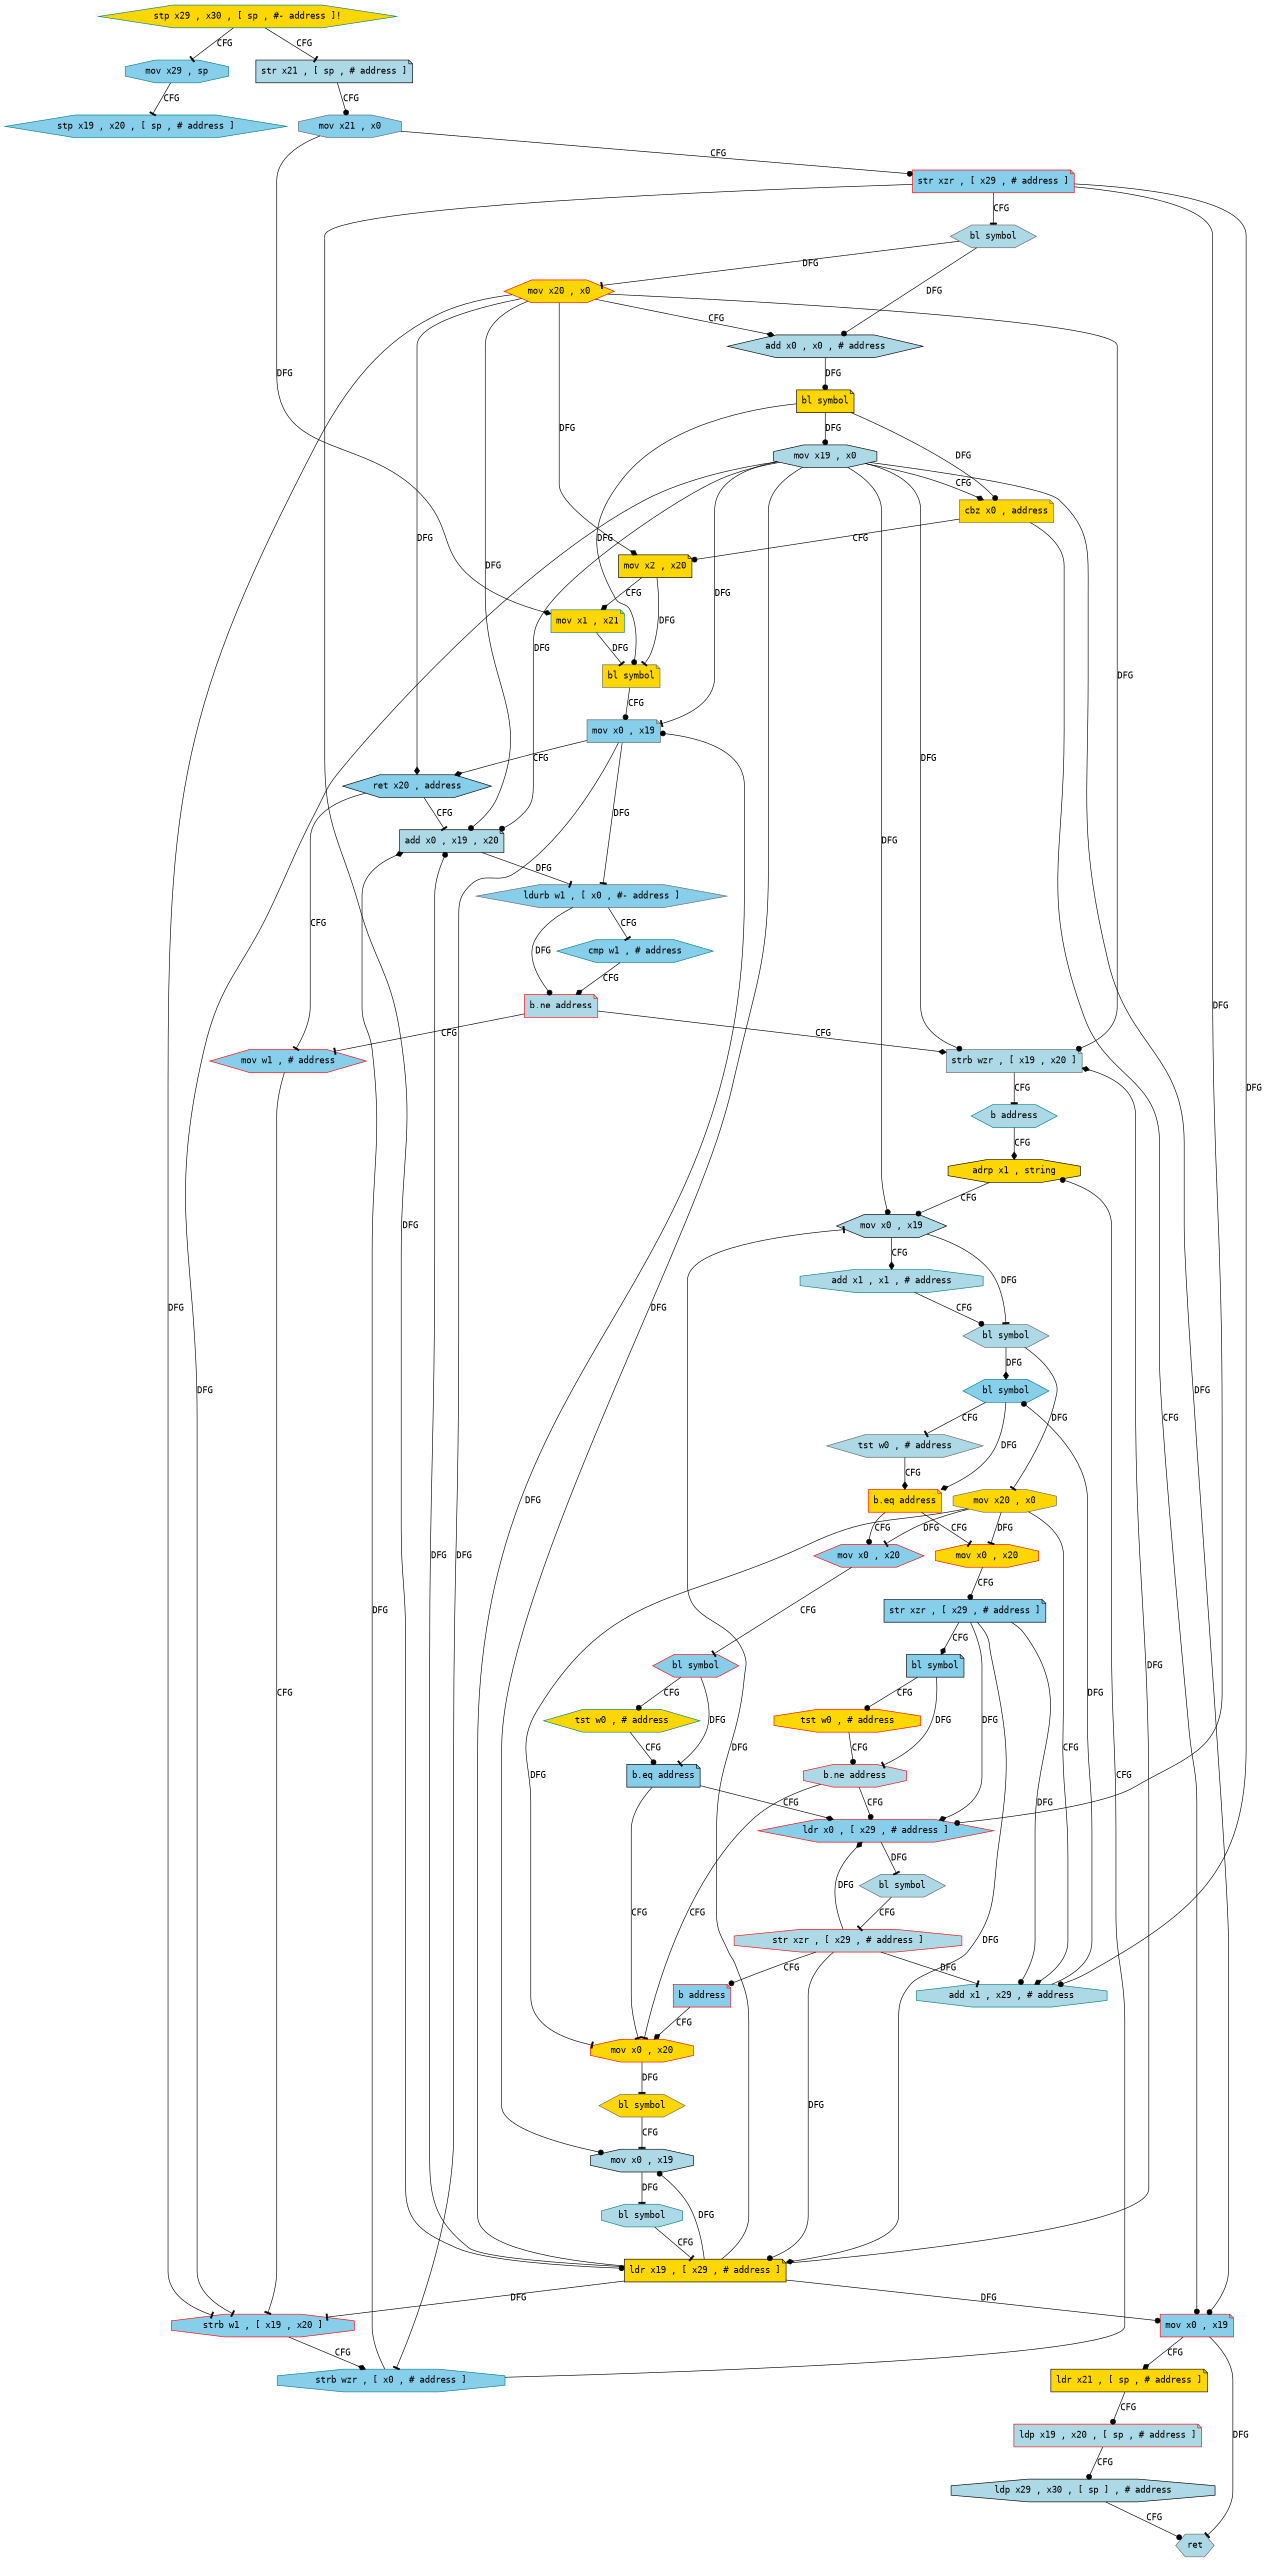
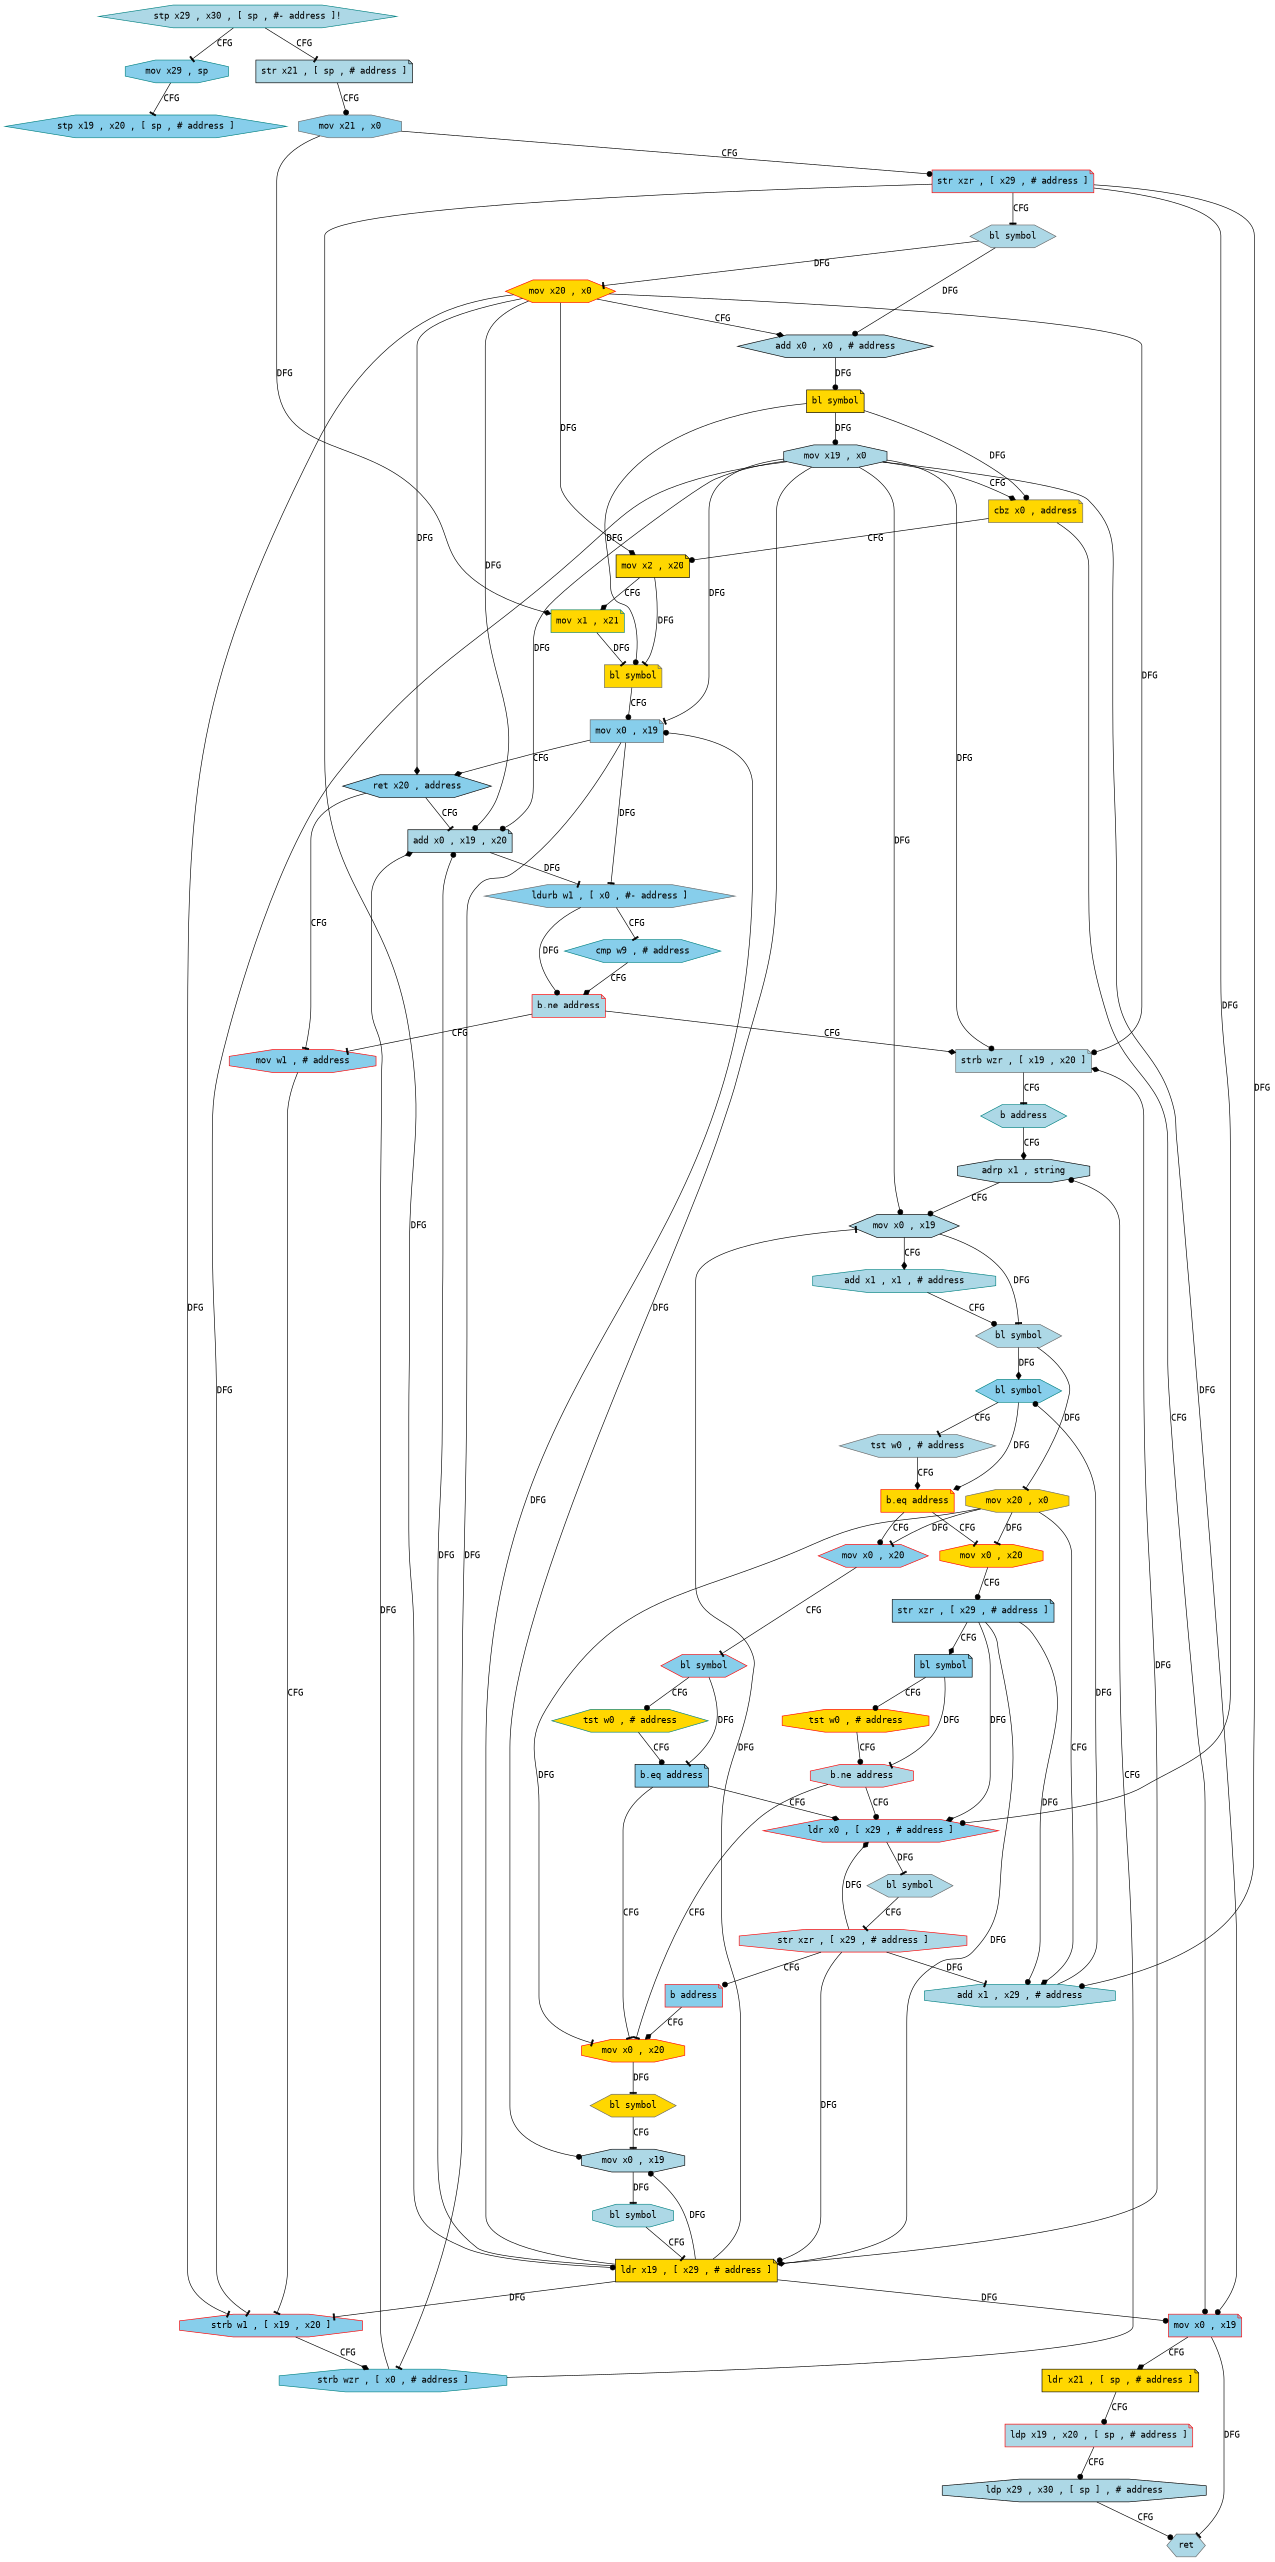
(248, 16) -> (248, 16)
(635, 951) -> (643, 951)
(288, 1061) -> (303, 1061)
(1014, 1171) -> (1024, 1171)
